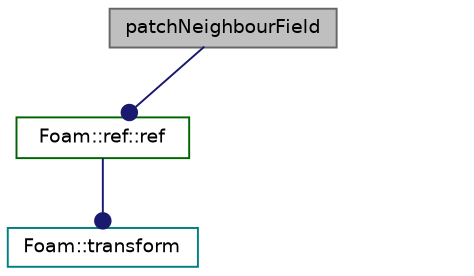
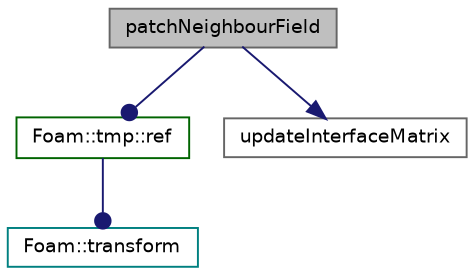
(103, 138) -> (103, 138)
none -> (345, 138)
